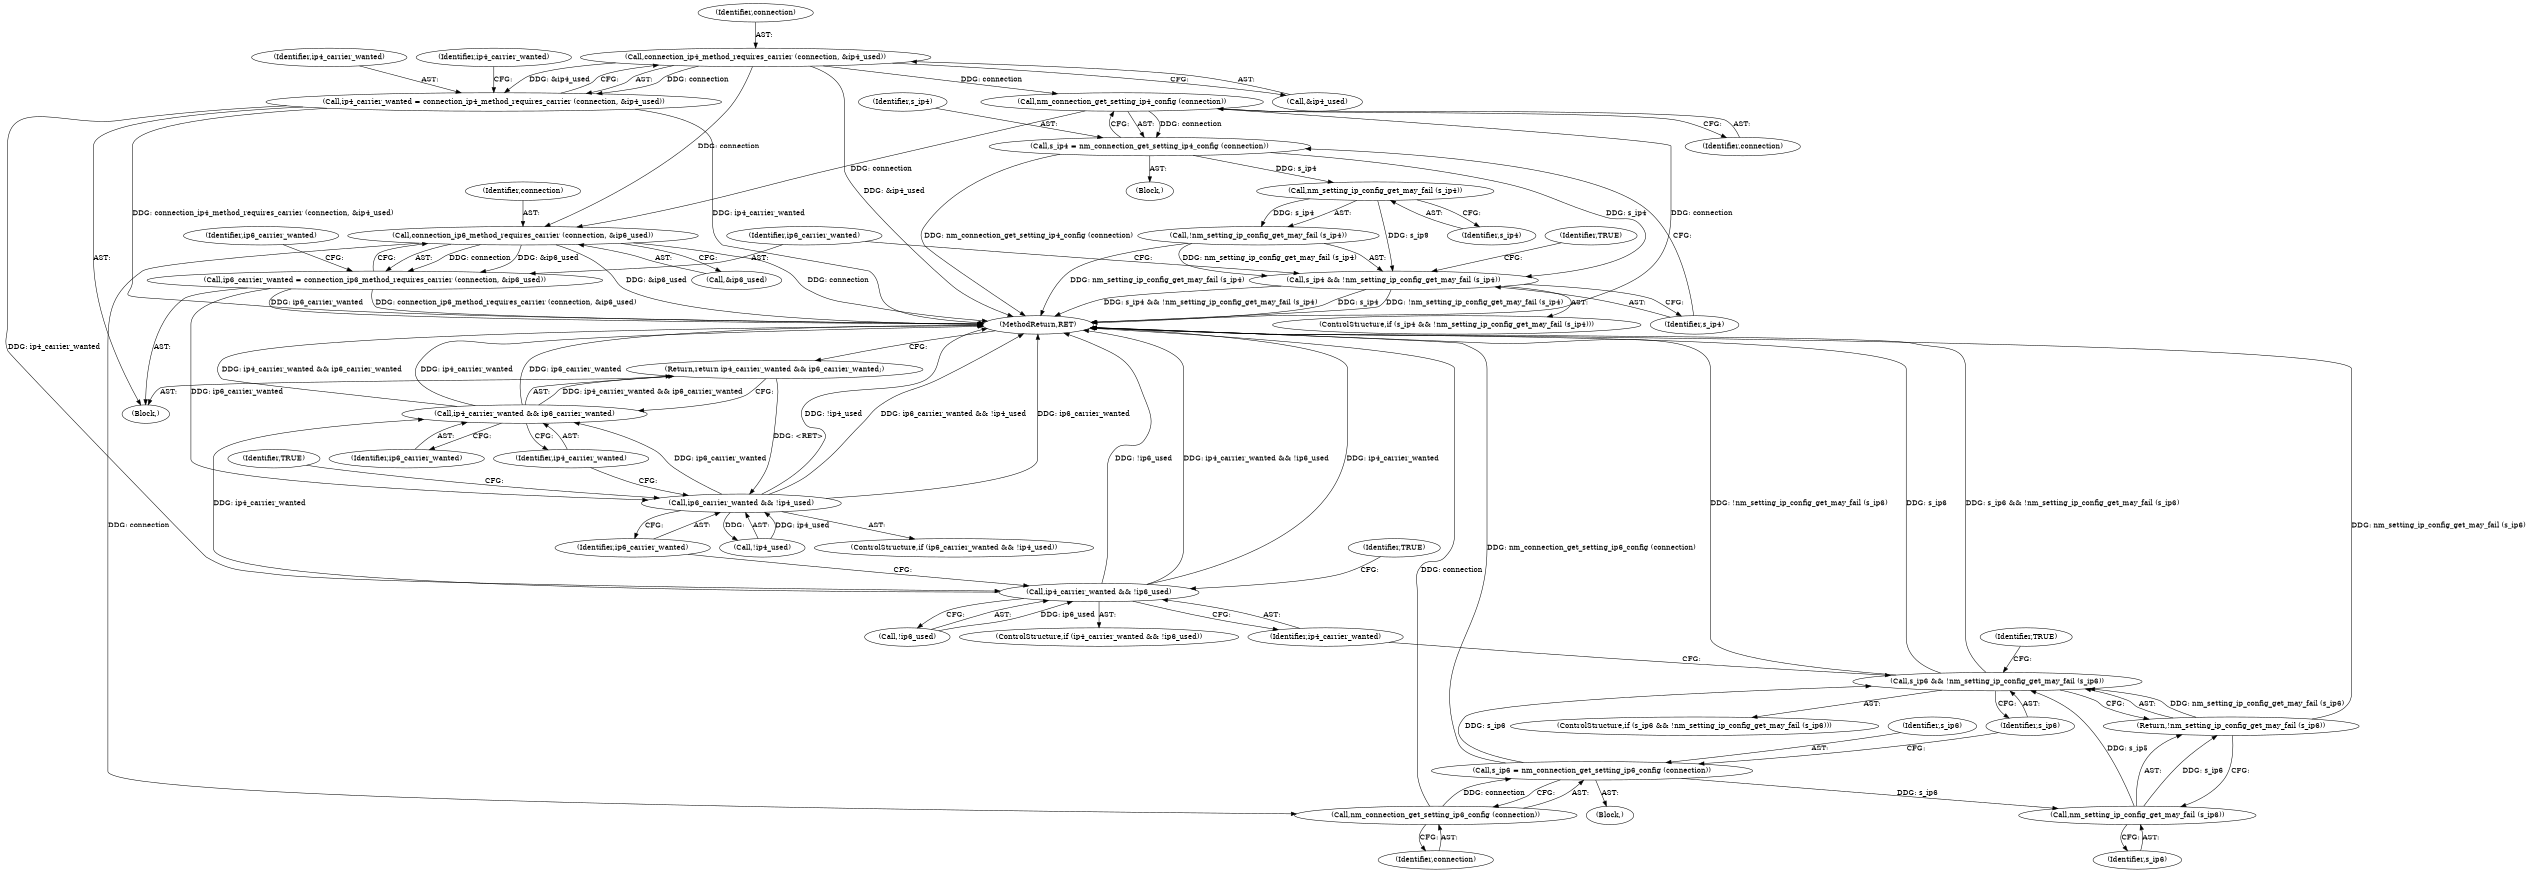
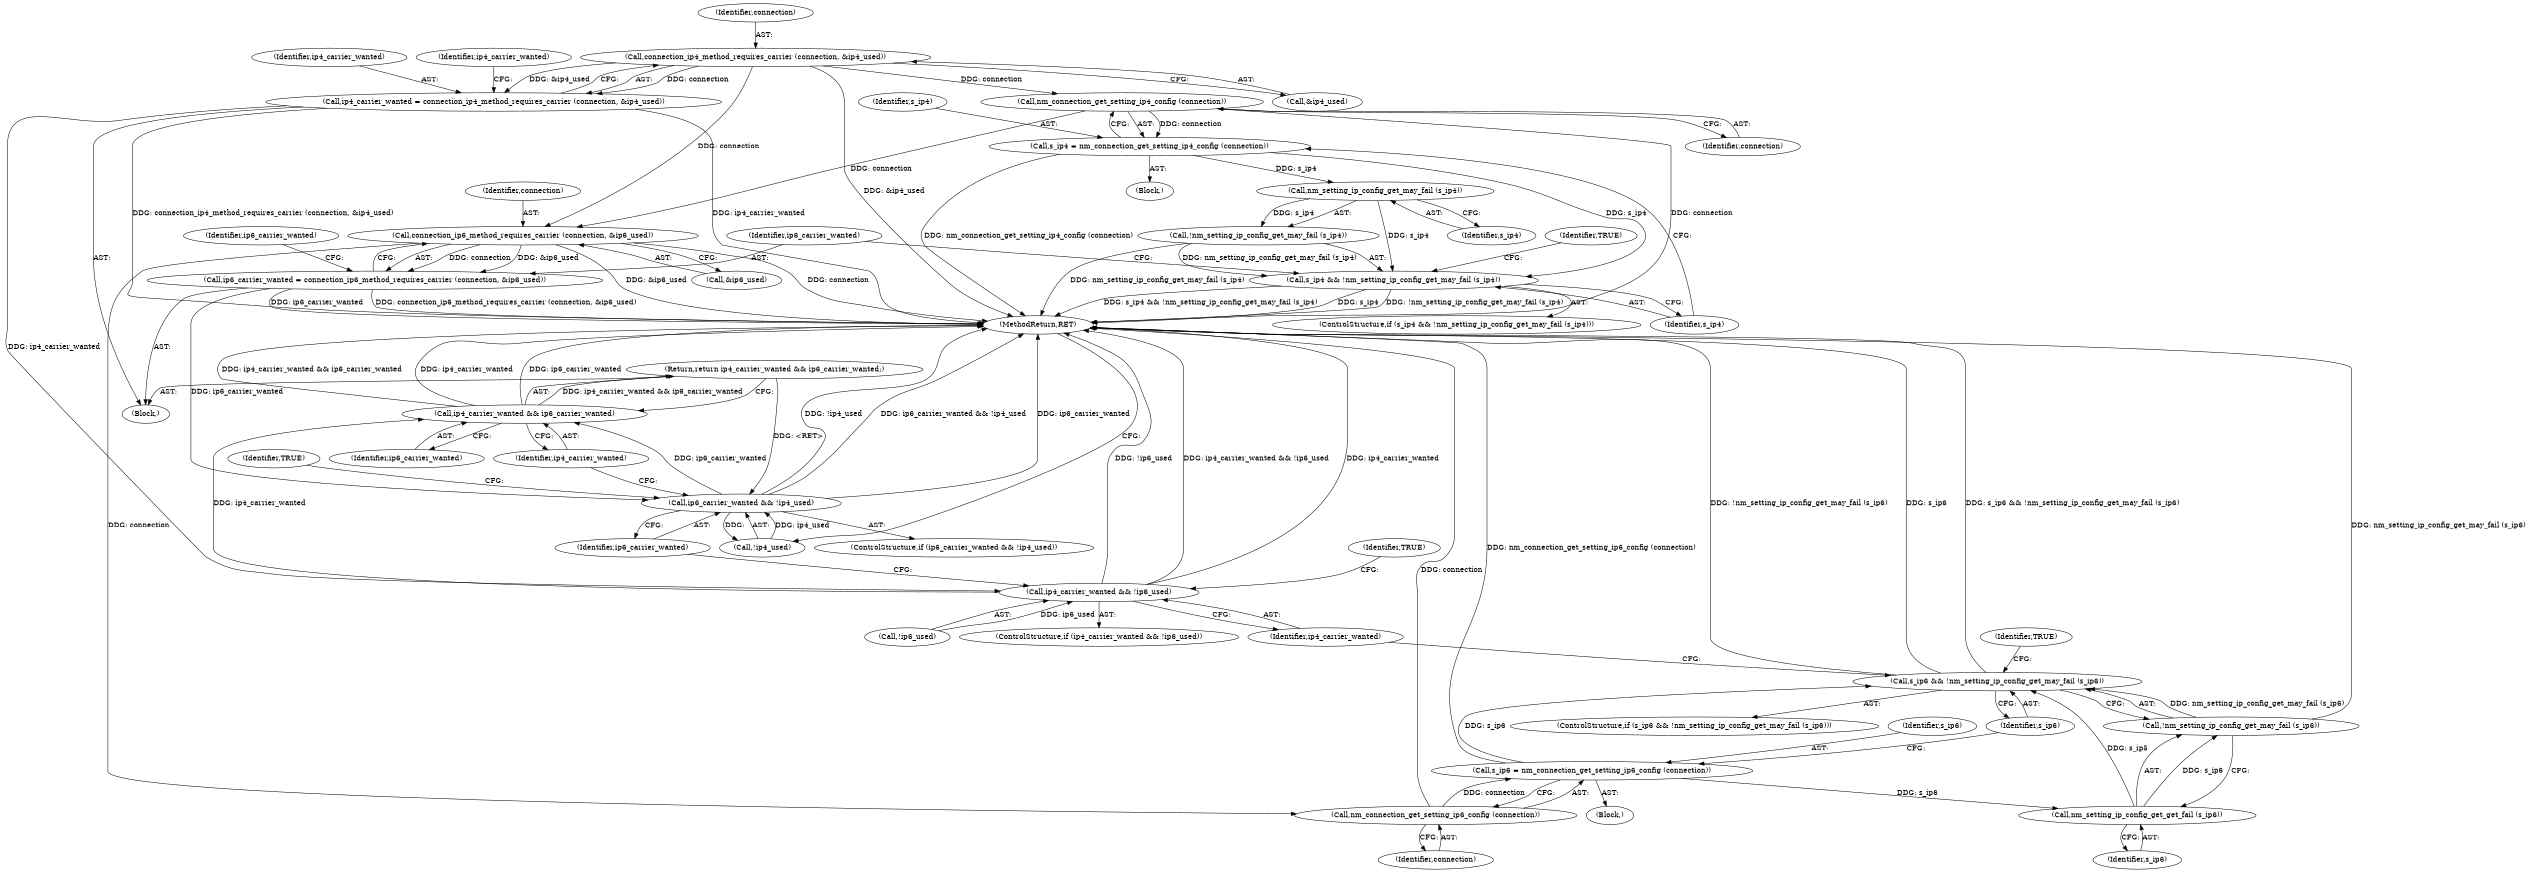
(1409, 236) -> (1409, 236)
(908, 344) -> (1033, 478)
(971, 605) -> none
(2231, 726) -> (2231, 726)
(2137, 815) -> (2137, 815)
